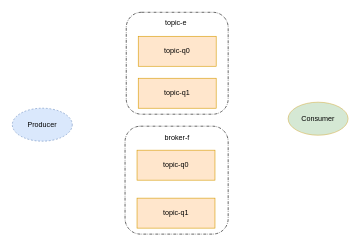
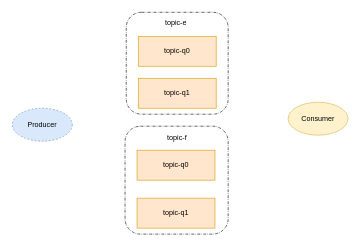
(318, 119) -> (318, 119)
(177, 138) -> (177, 138)
